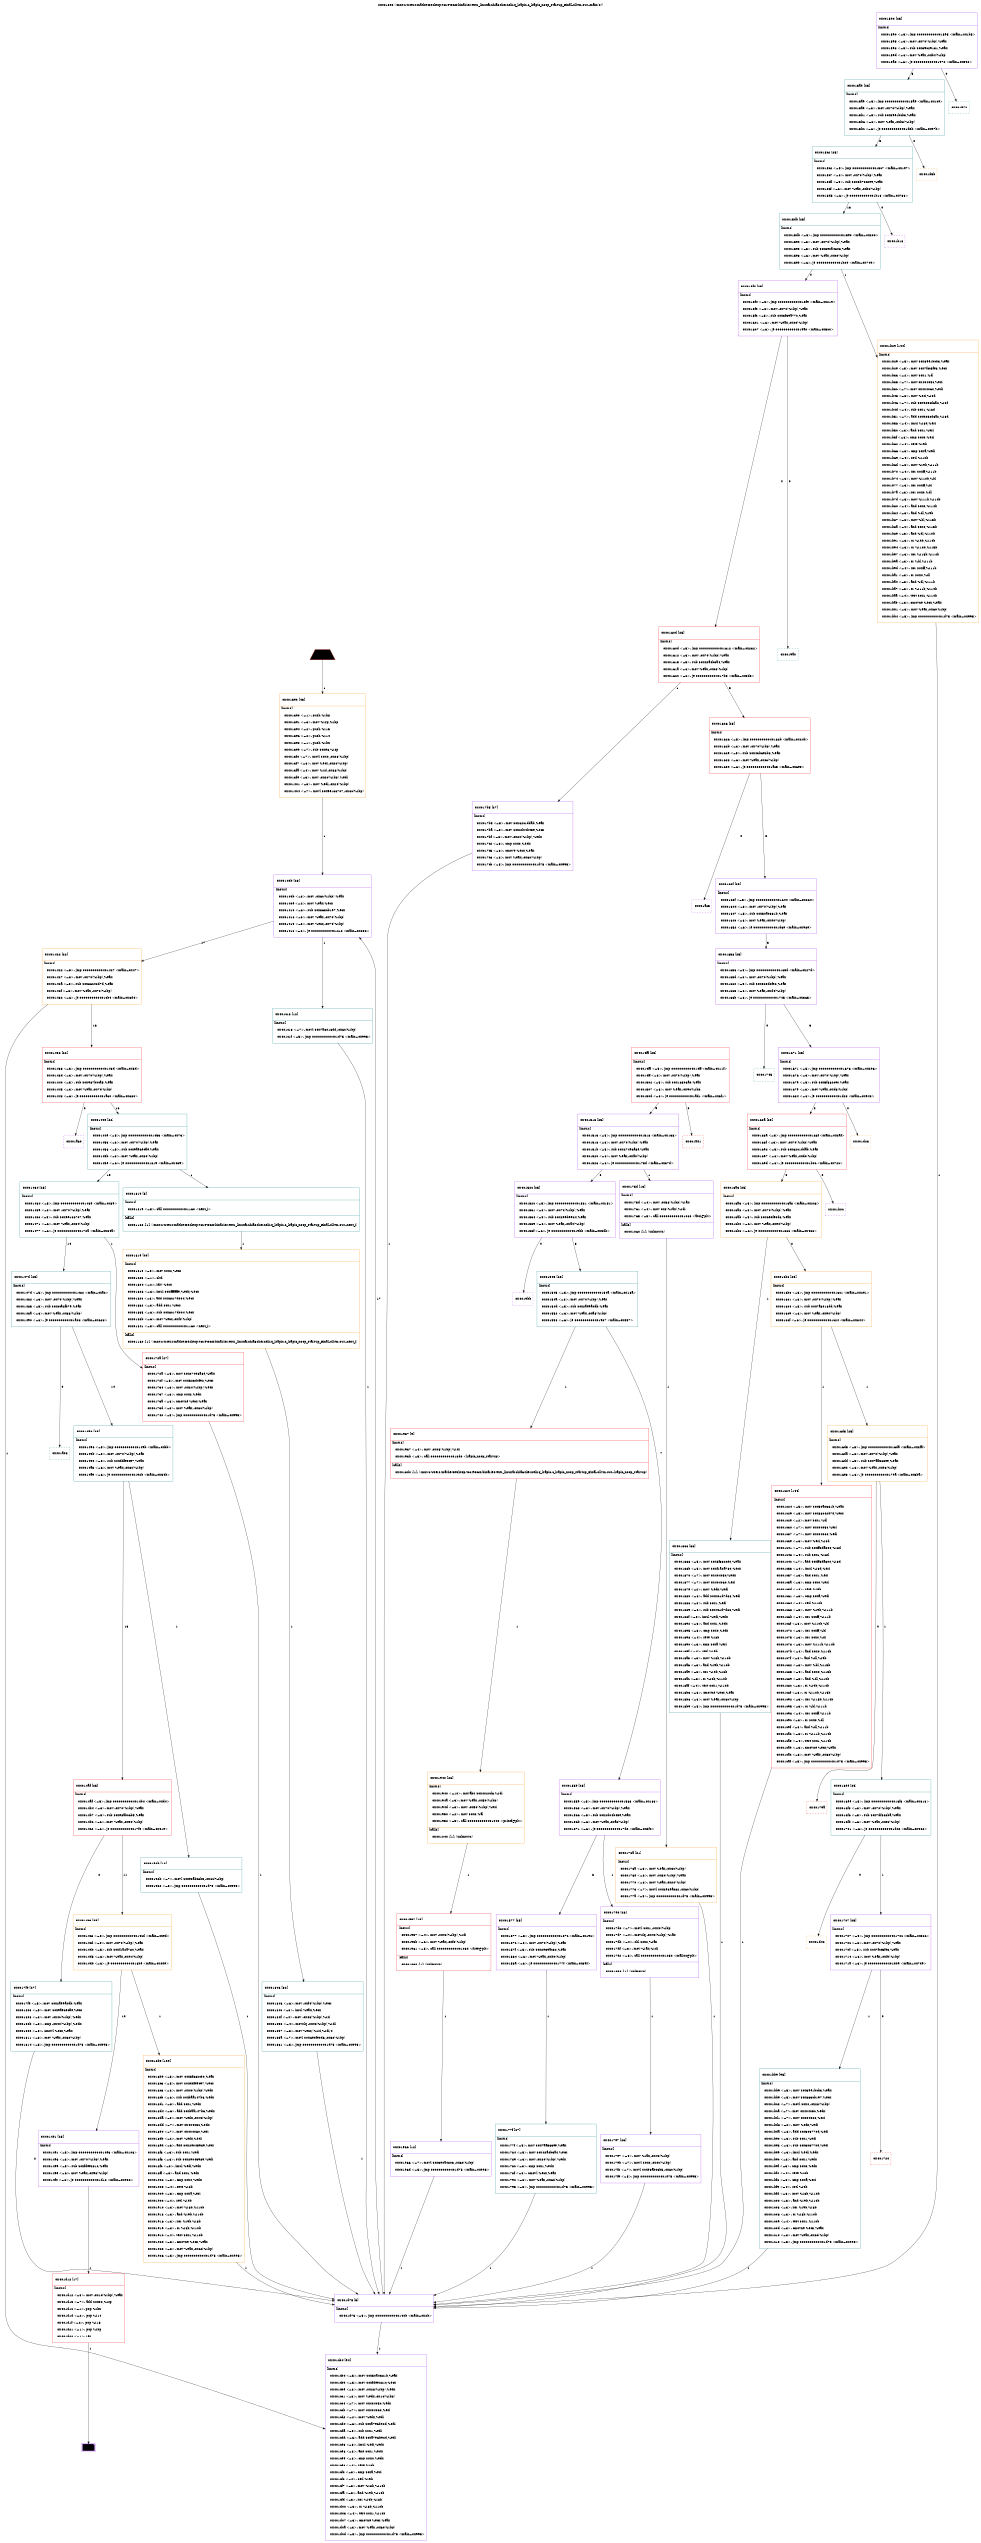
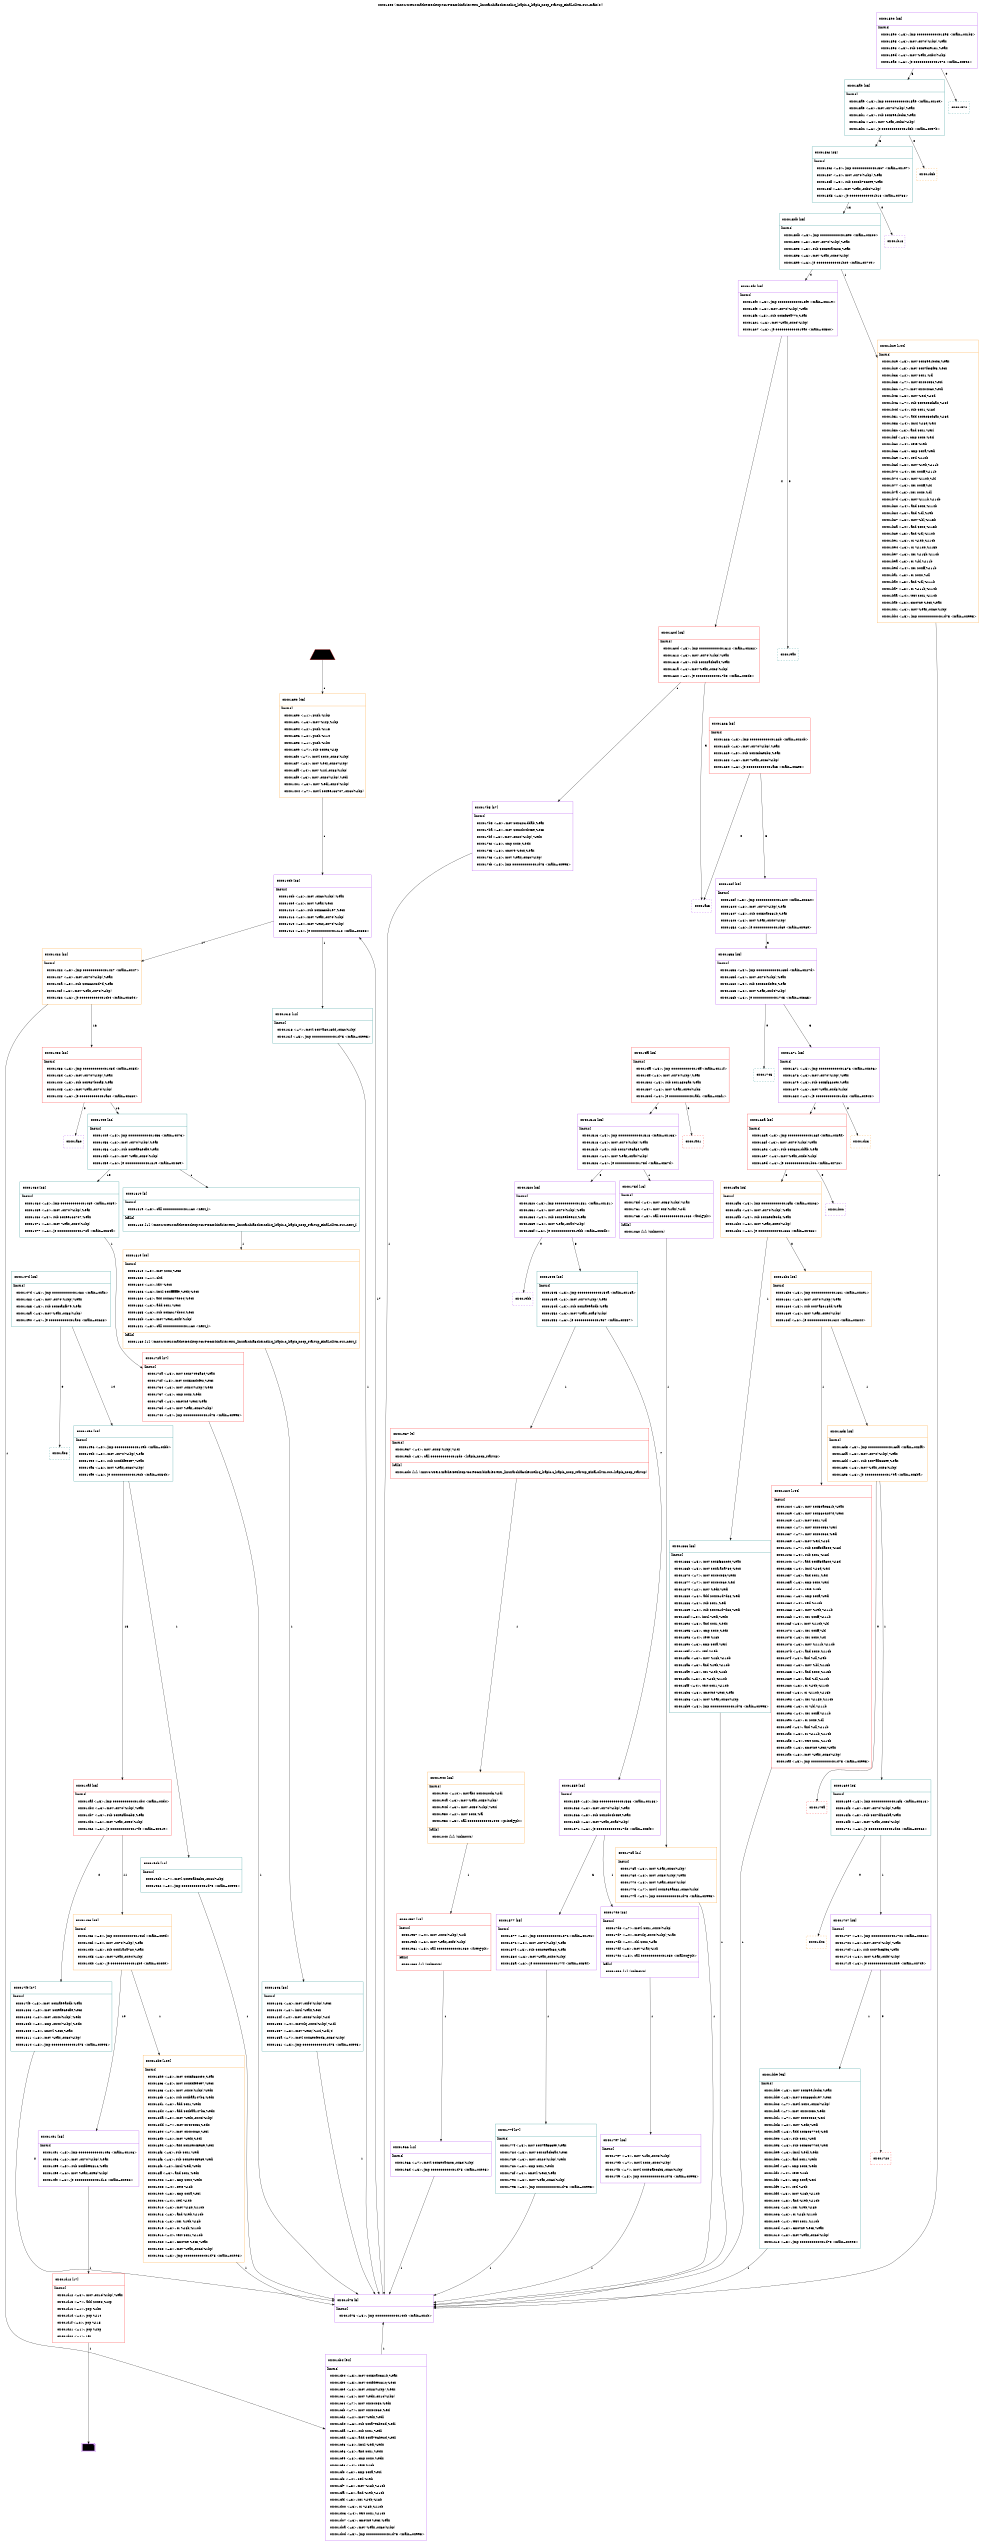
(734, 699) -> (701, 790)
(65, 1253) -> none
(379, 2337) -> (382, 2339)
